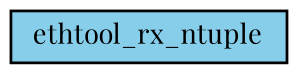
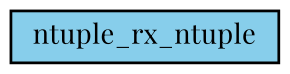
(149, 37) -> (145, 37)
